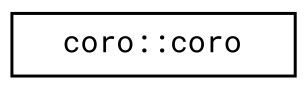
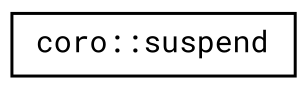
(154, 45) -> (154, 45)
